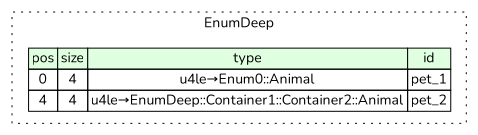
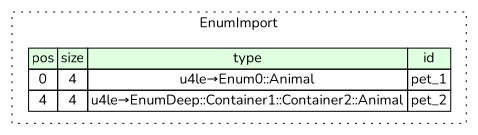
(239, 24) -> (239, 24)
